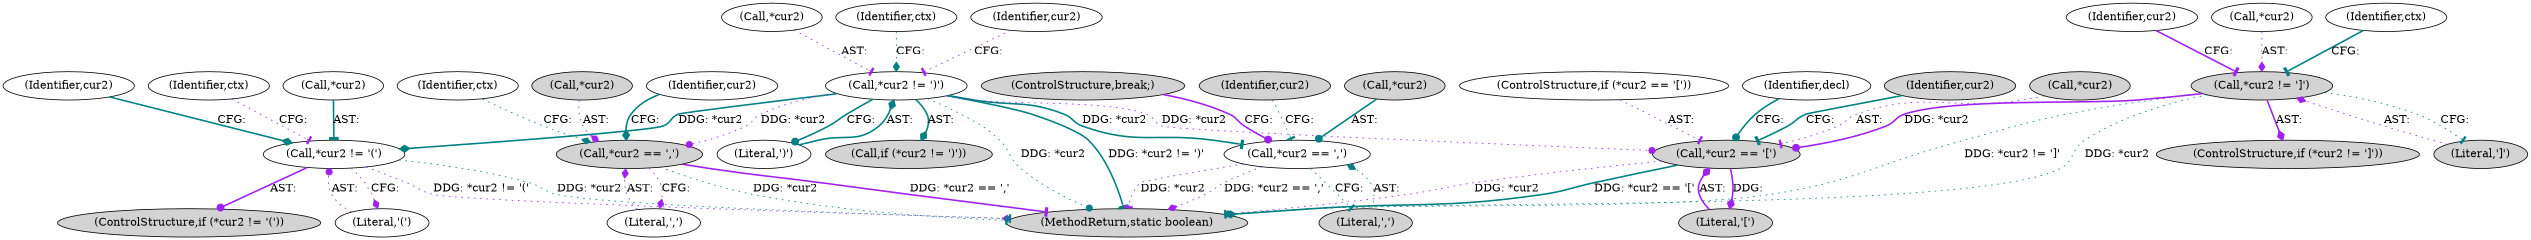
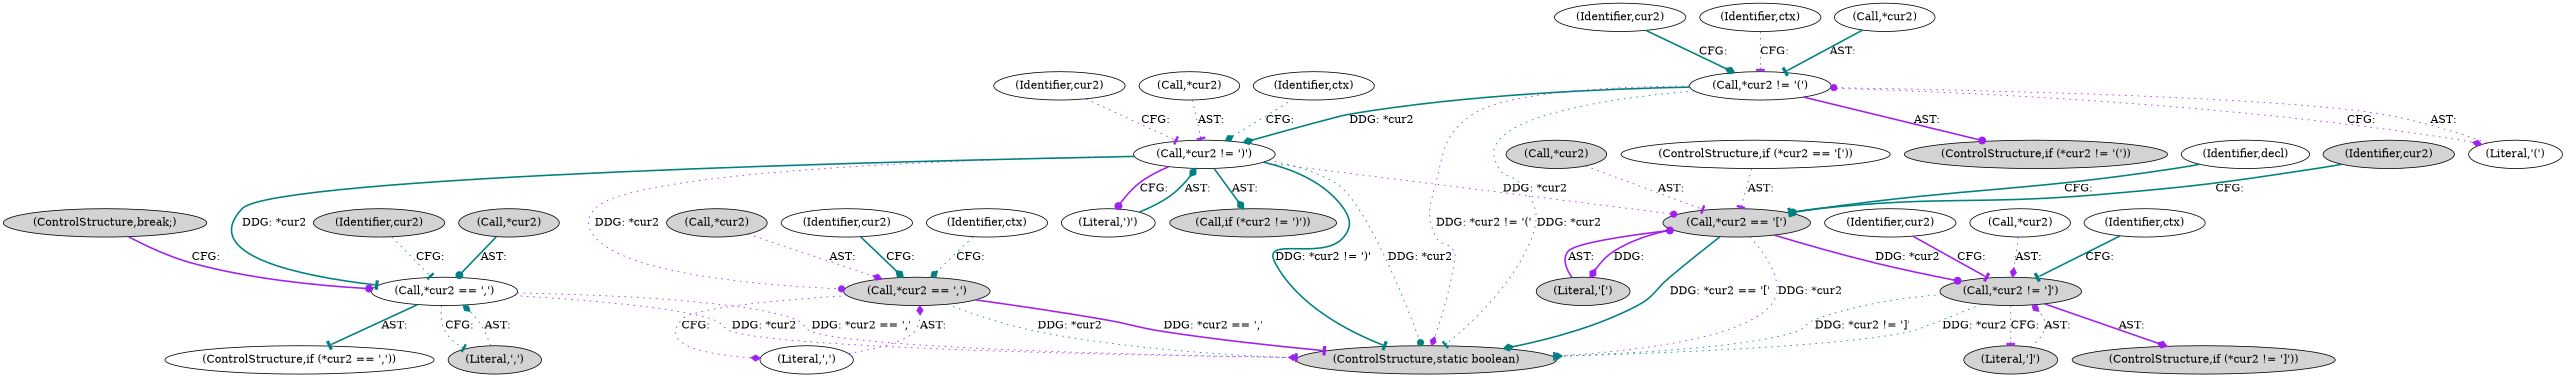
(2038, 102) -> (1864, 260)
(2396, 107) -> (2011, 324)
(836, 121) -> (1142, 181)
(637, 130) -> (1469, 99)
(1699, 194) -> (1603, 240)
(1127, 223) -> (1426, 360)
none -> (300, 360)
